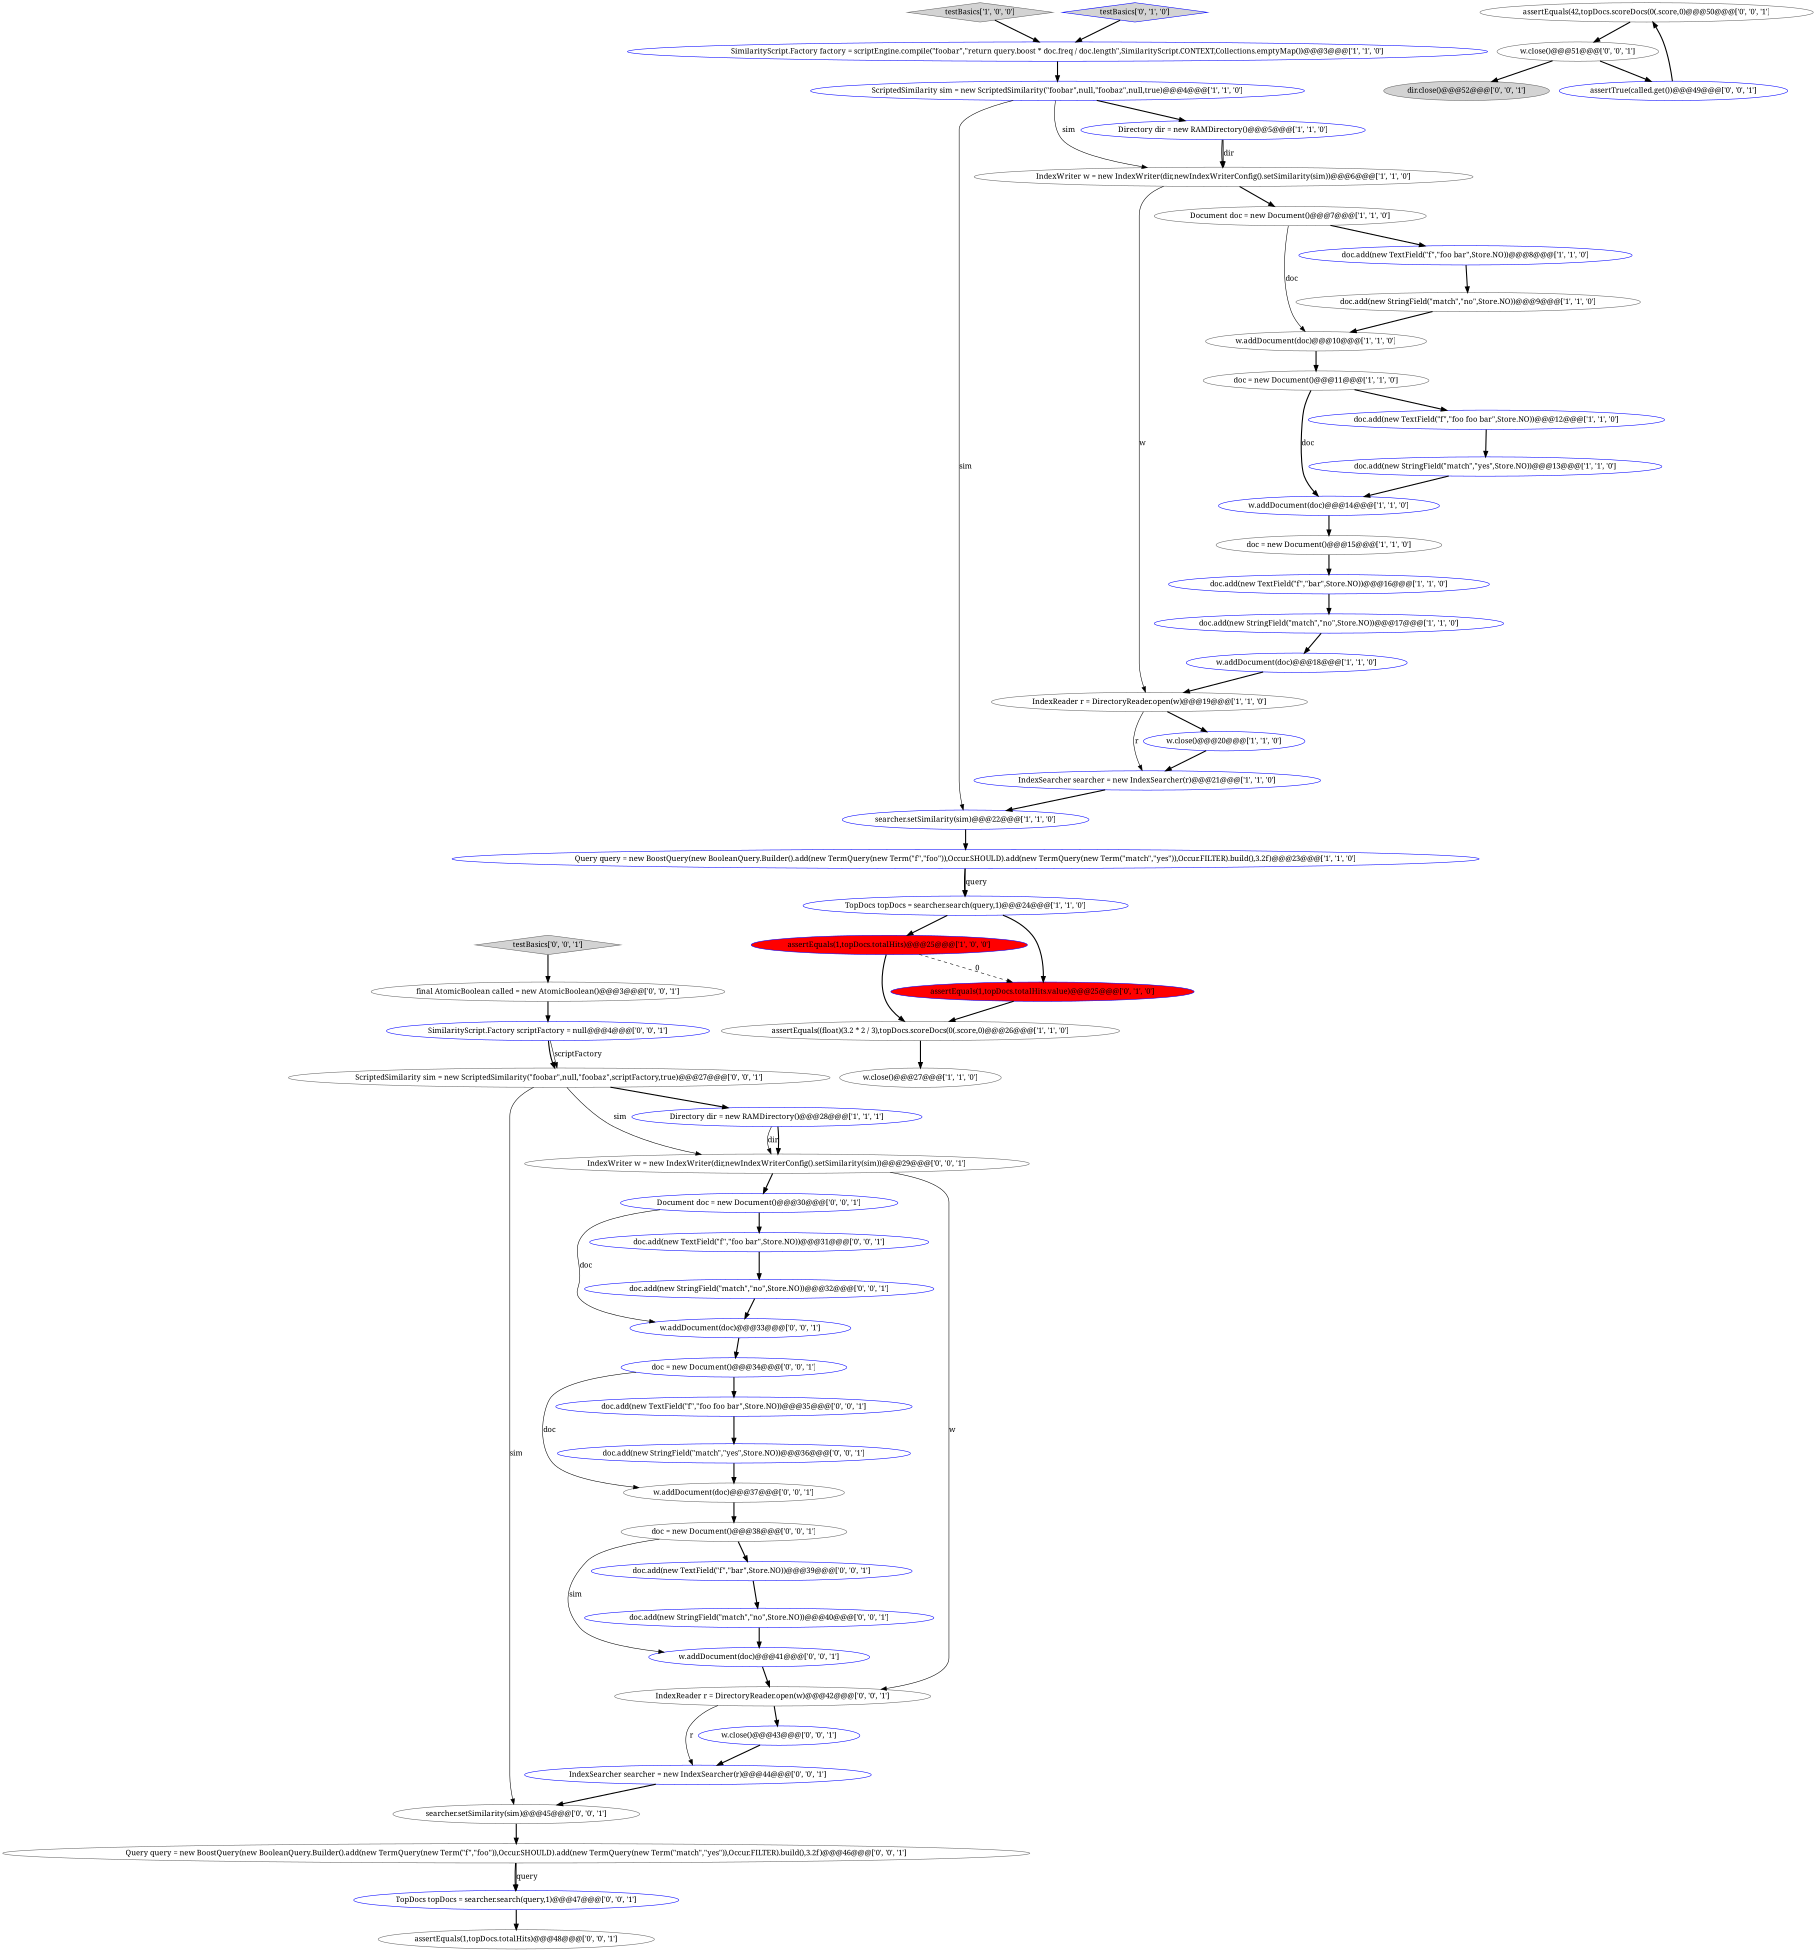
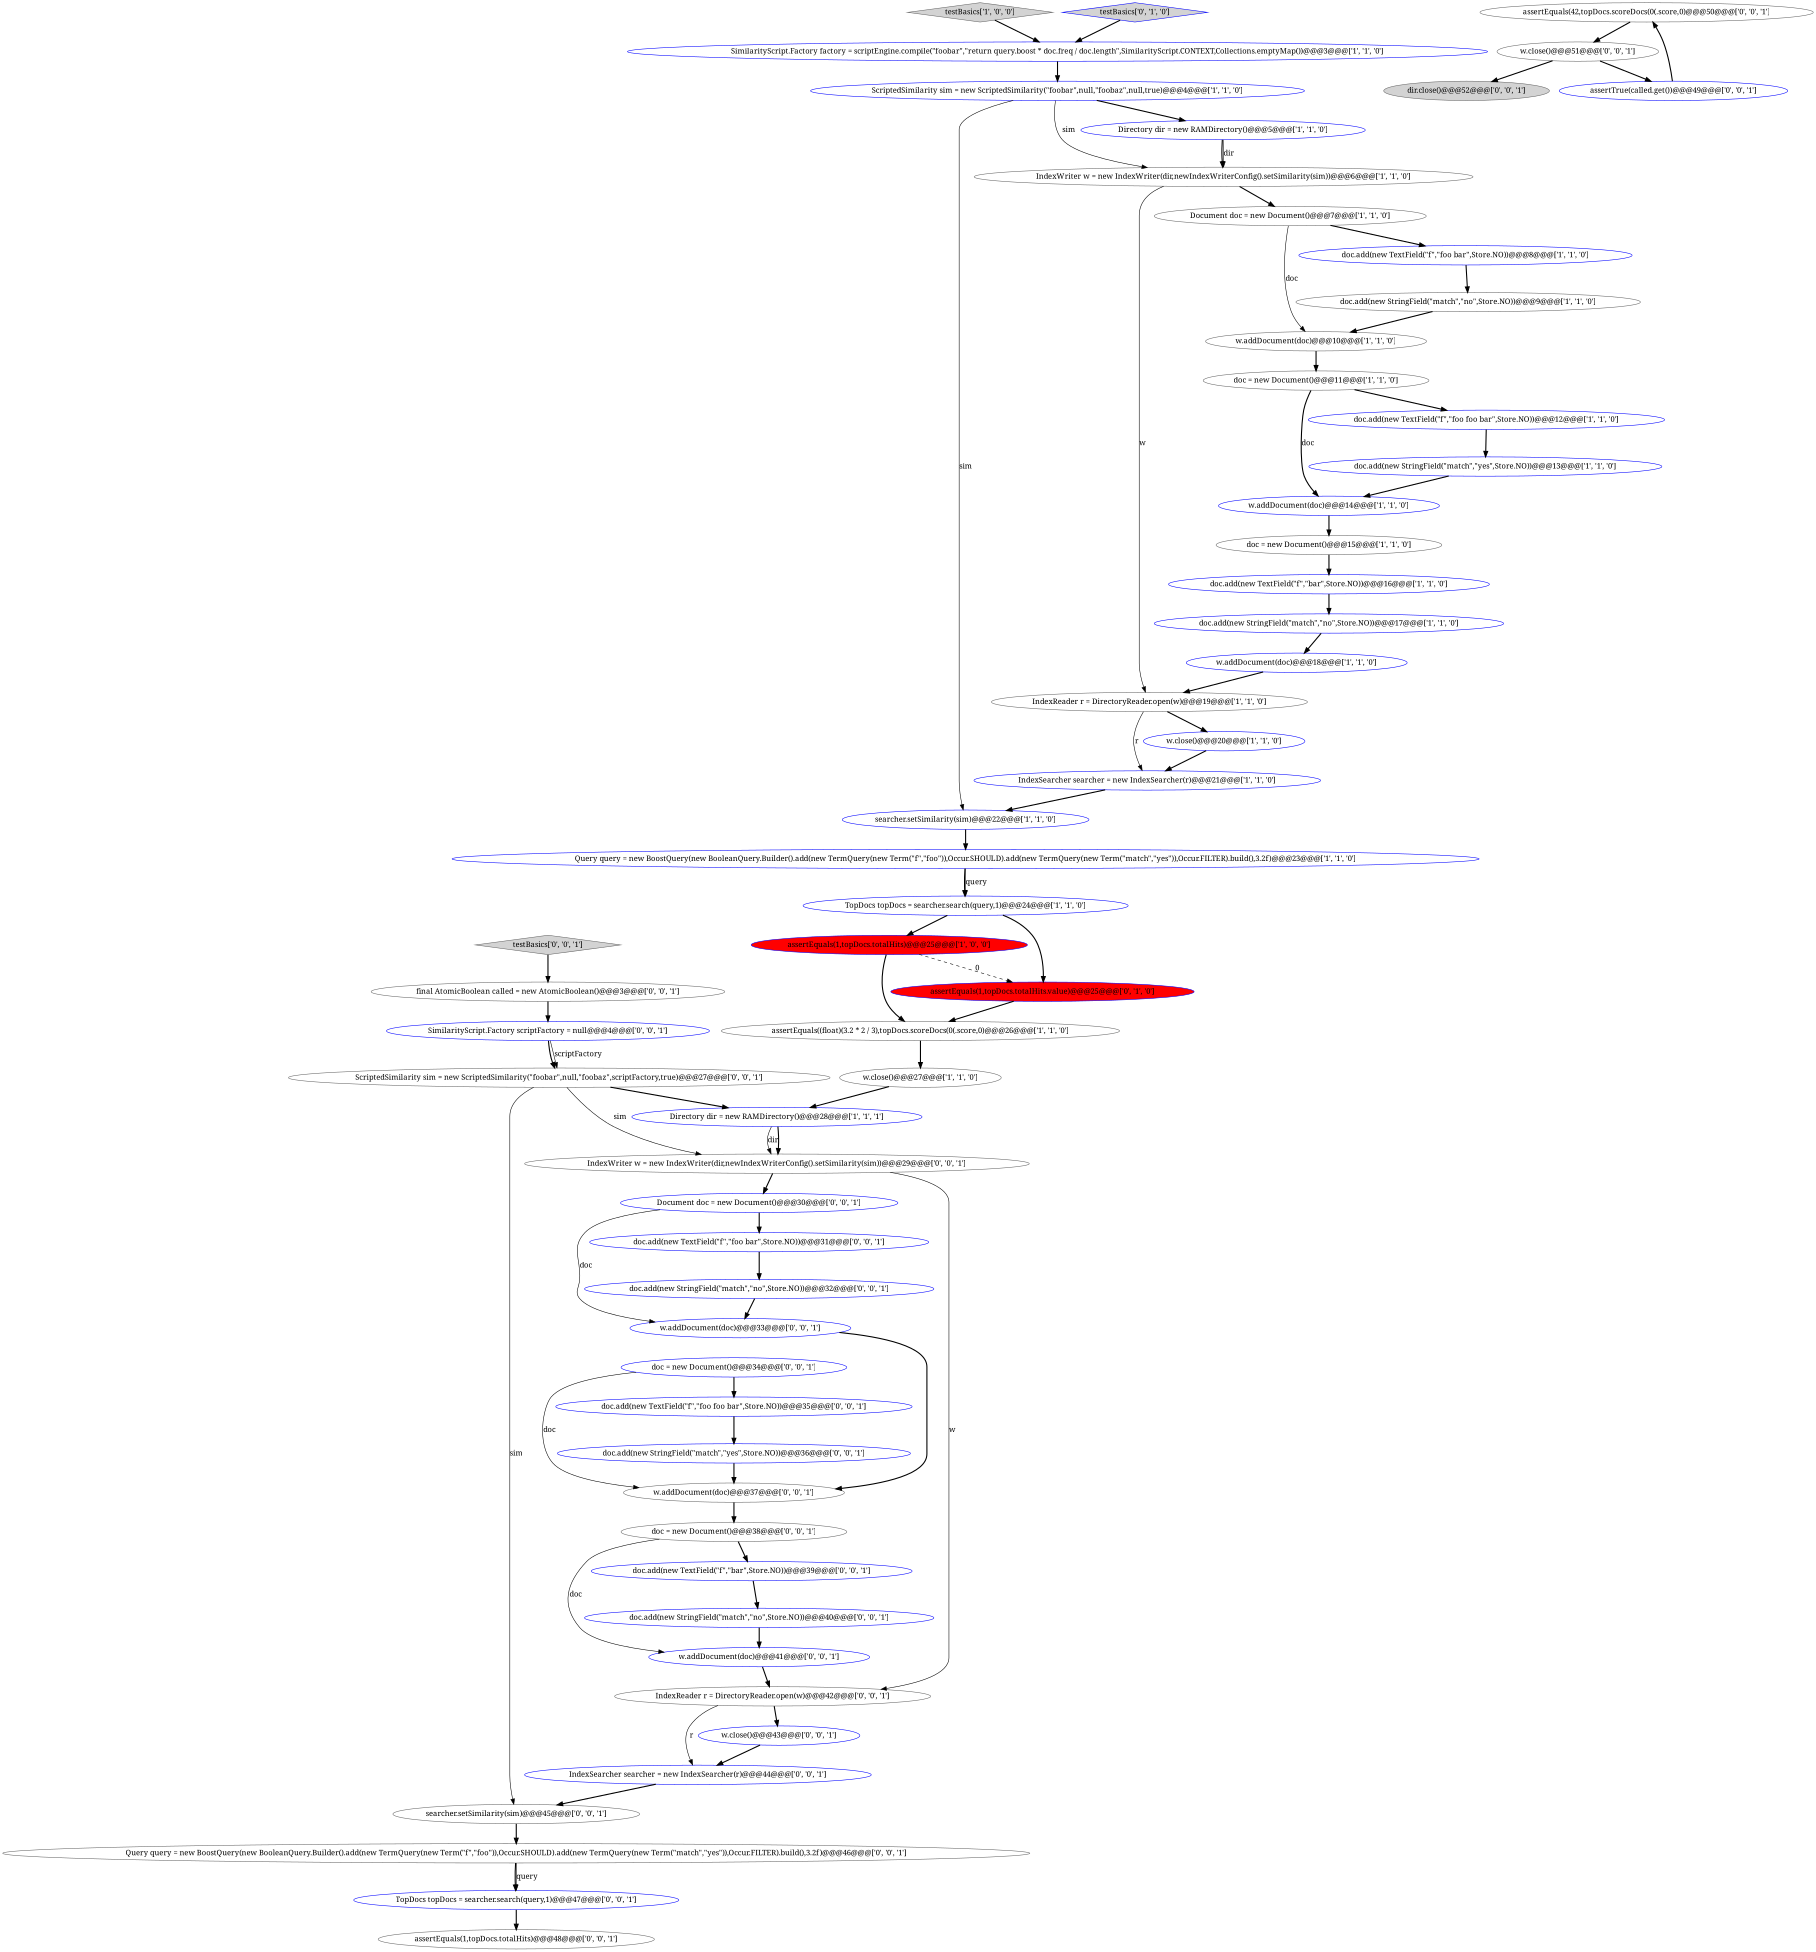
none -> (852, 1096)
(738, 1345) -> (927, 1410)
(576, 1594) -> (576, 1594)
